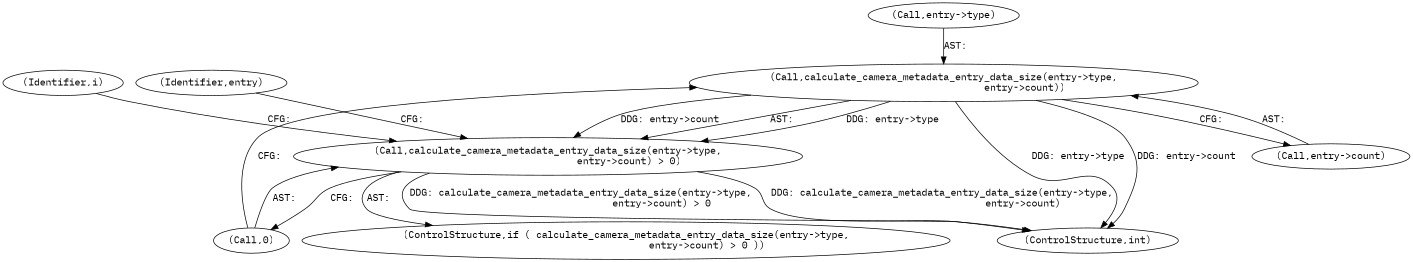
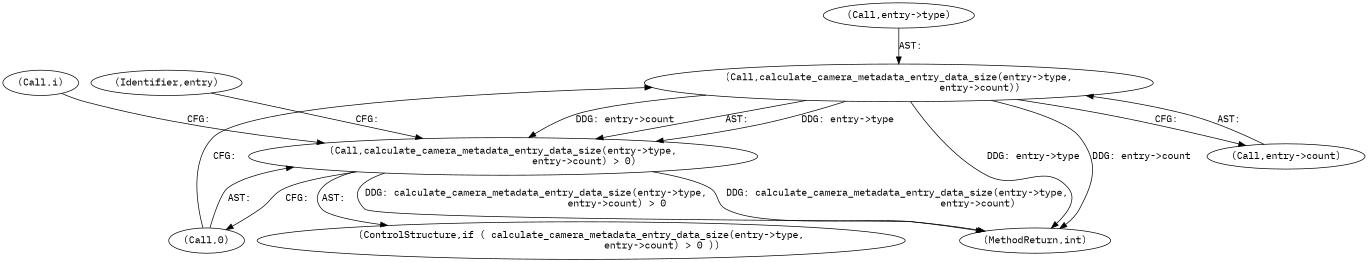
(63, 83) -> (41, 83)
(1088, 241) -> (1035, 241)
